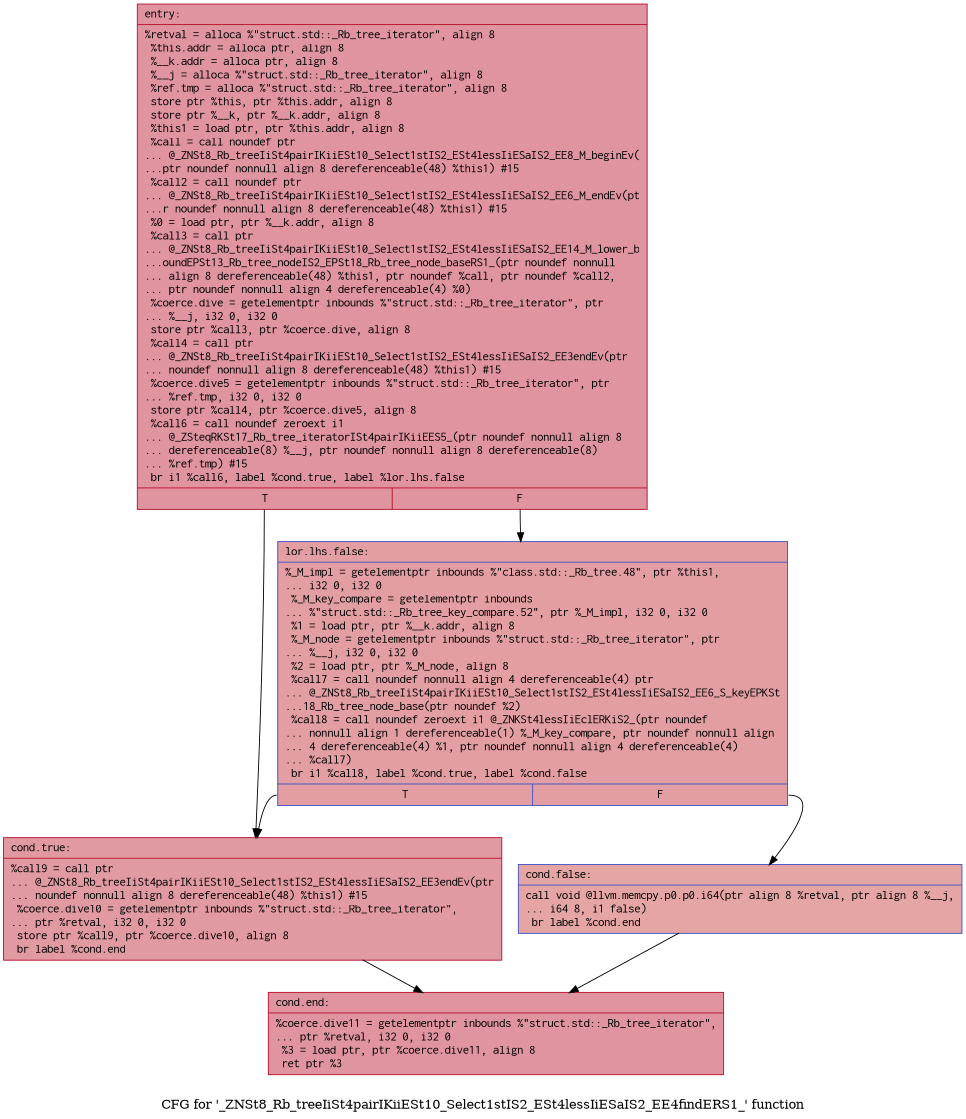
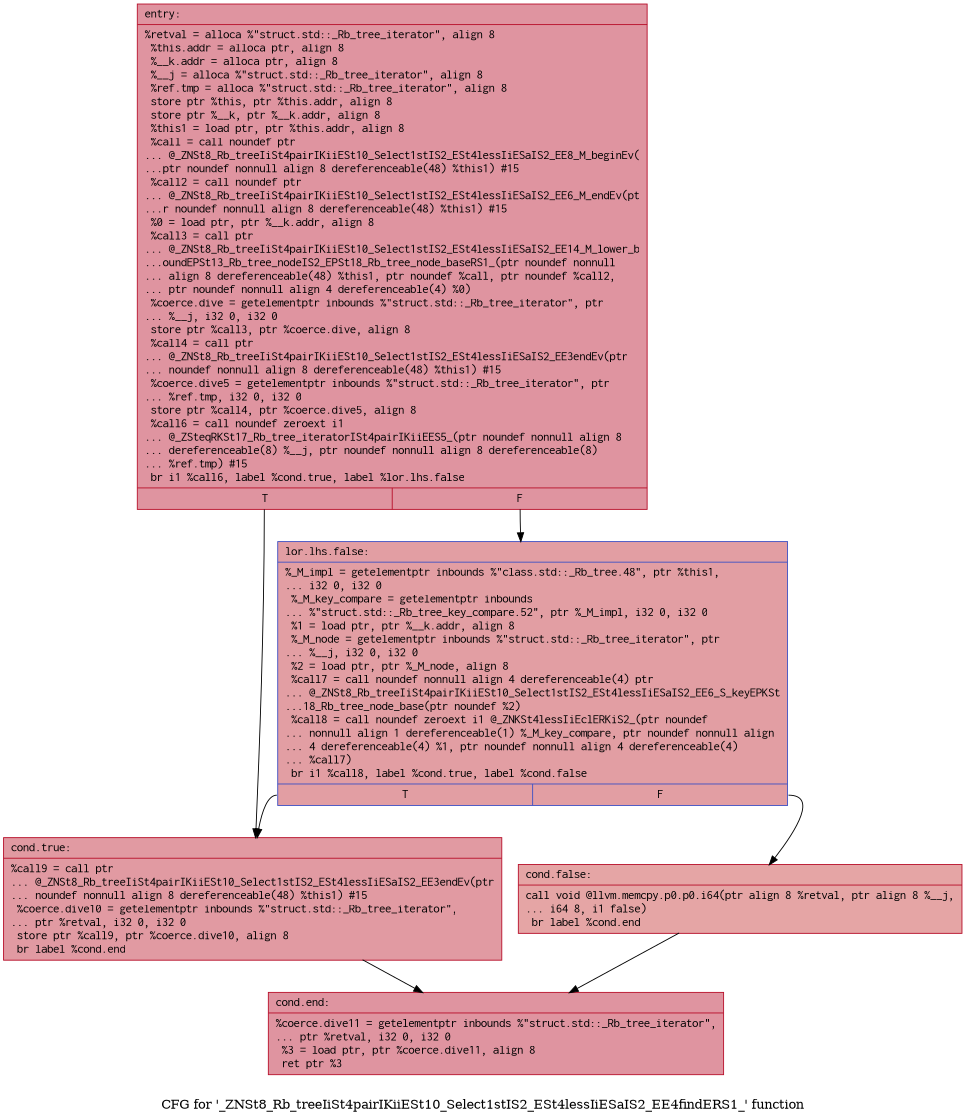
(740, 899) -> (740, 899)
